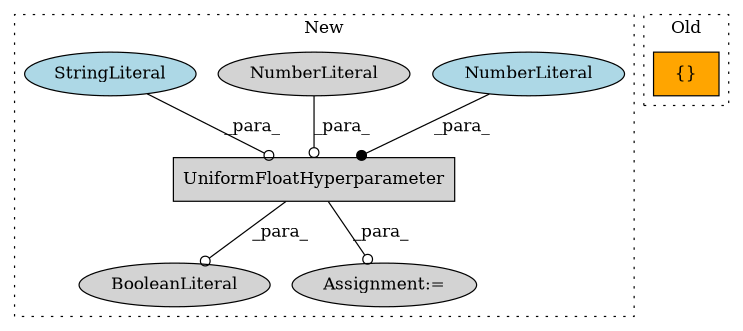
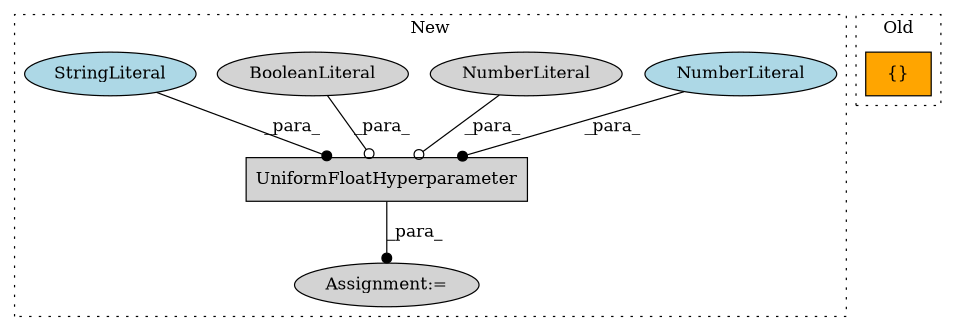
(206, 123) -> (239, 123)
(346, 228) -> (387, 227)
(248, 230) -> (347, 123)
